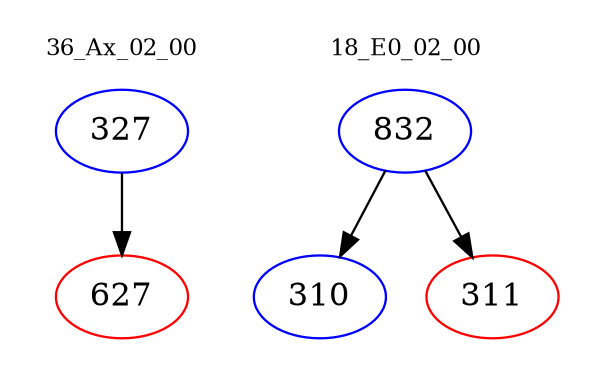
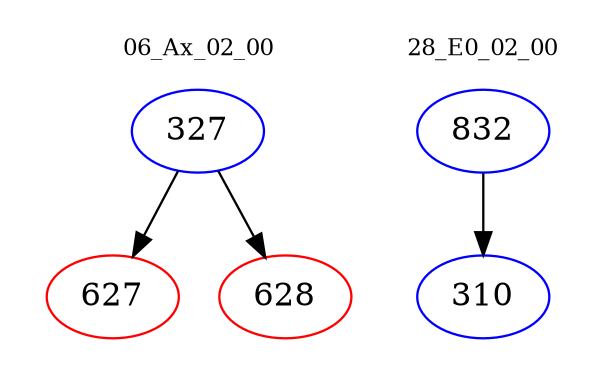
(122, 49) -> (199, 49)
(406, 49) -> (483, 49)
none -> (285, 297)
(492, 297) -> none
